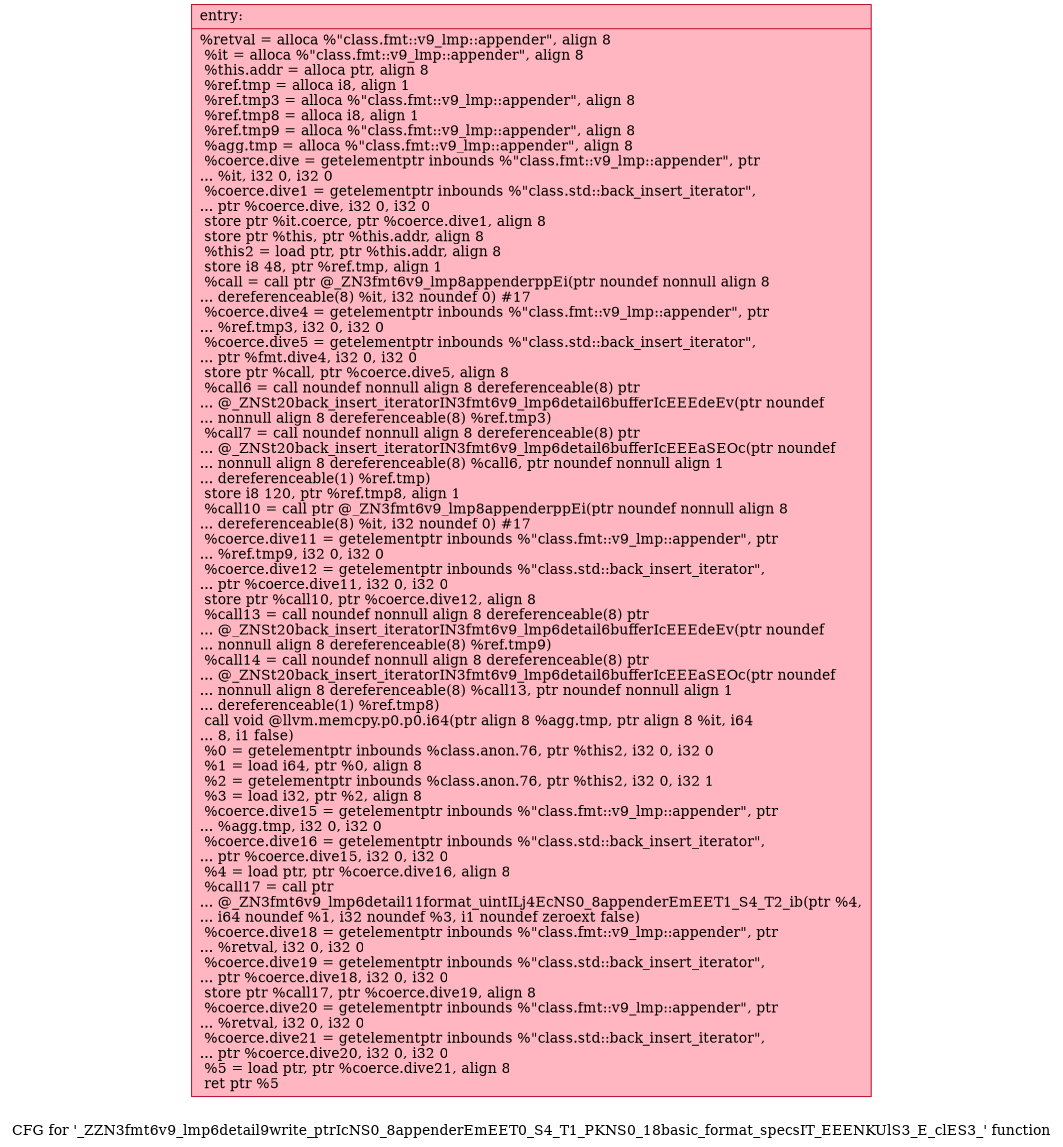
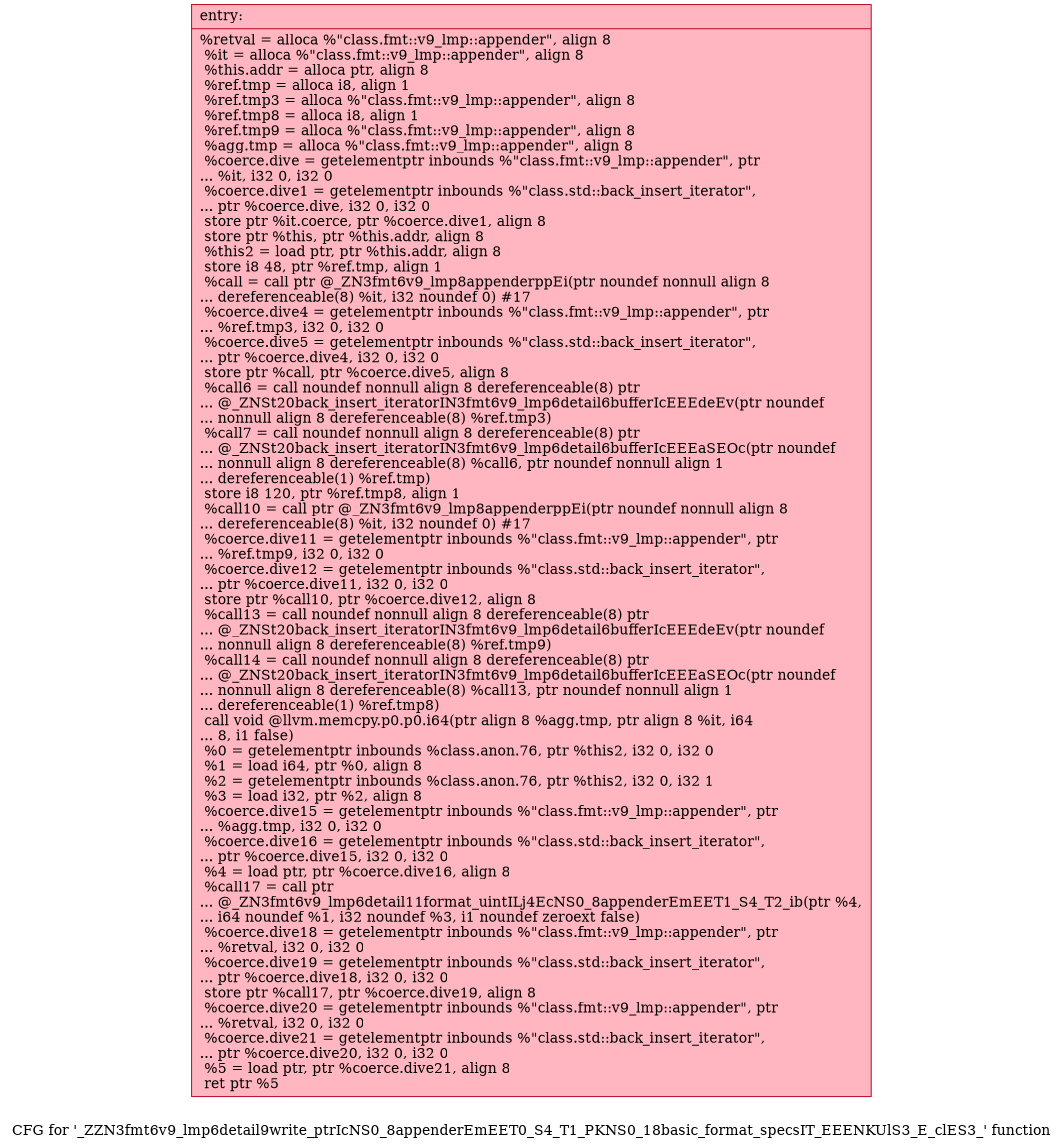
(309, 358) -> (320, 358)
